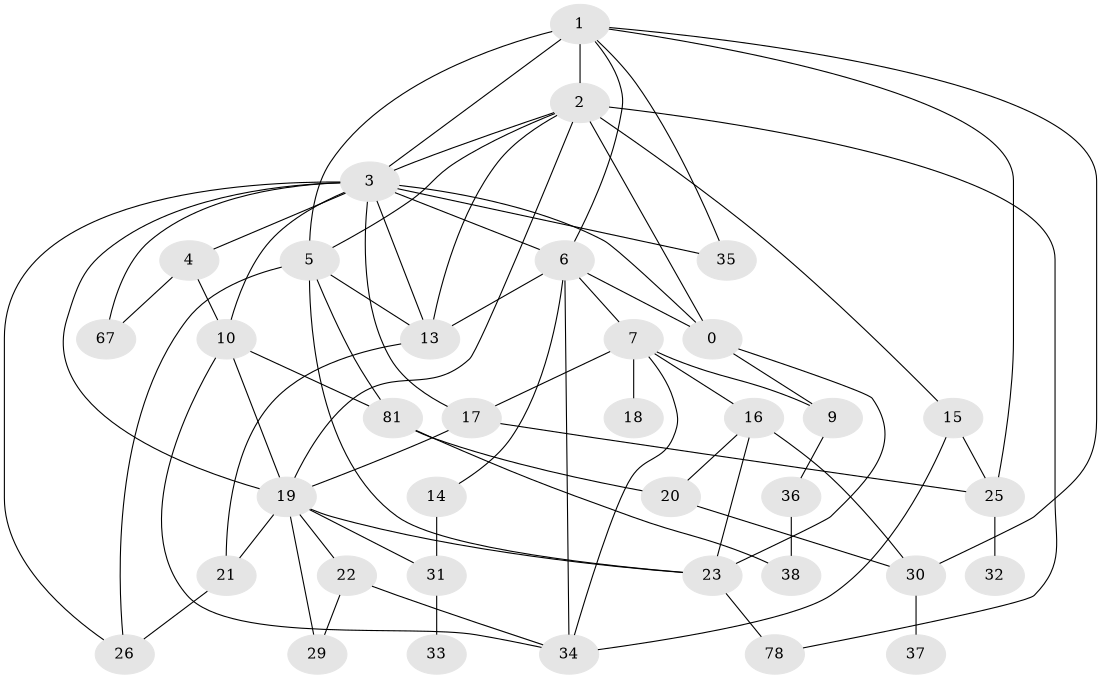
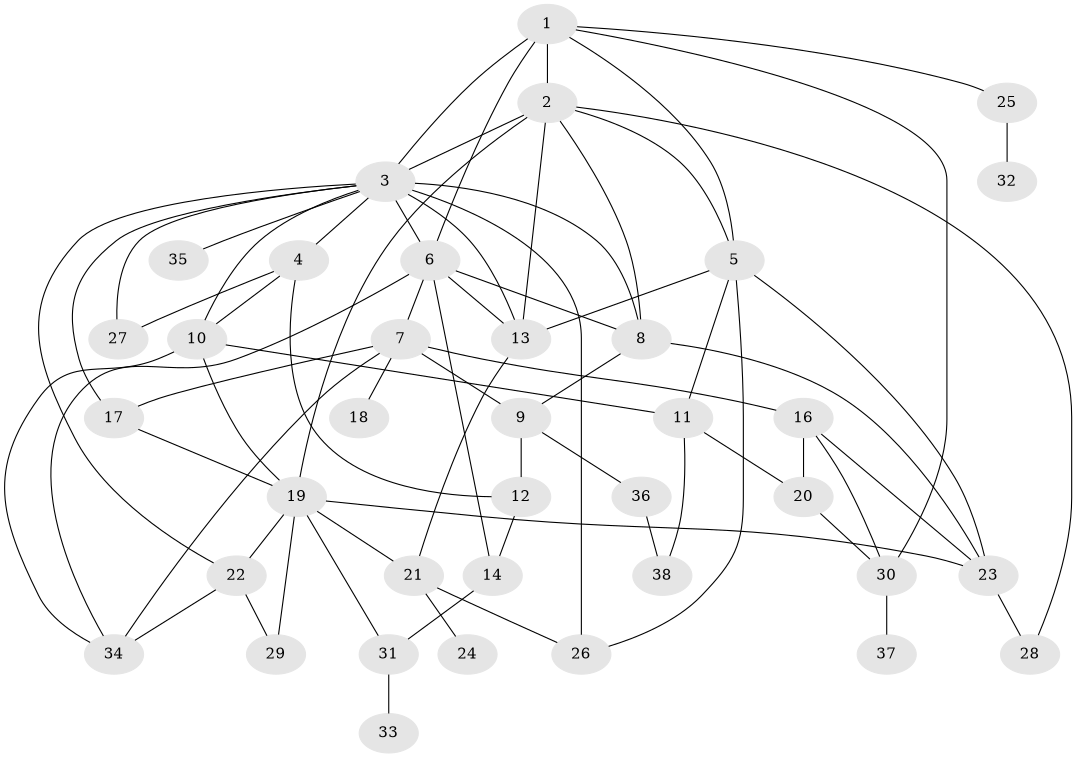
(668, 134) -> none
(74, 298) -> (46, 290)
(106, 339) -> (118, 339)
(712, 339) -> (642, 339)
(393, 418) -> (683, 418)
(953, 418) -> none
(733, 458) -> none
none -> (521, 497)
none -> (468, 654)
(775, 654) -> (1030, 654)
